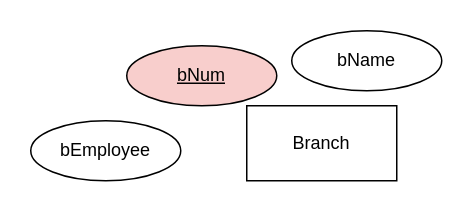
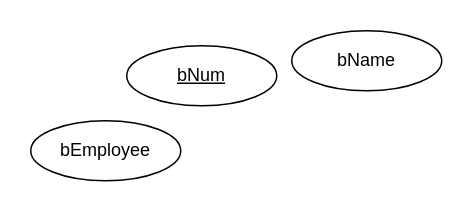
(202, 76) -> (202, 76)
(322, 143) -> none
